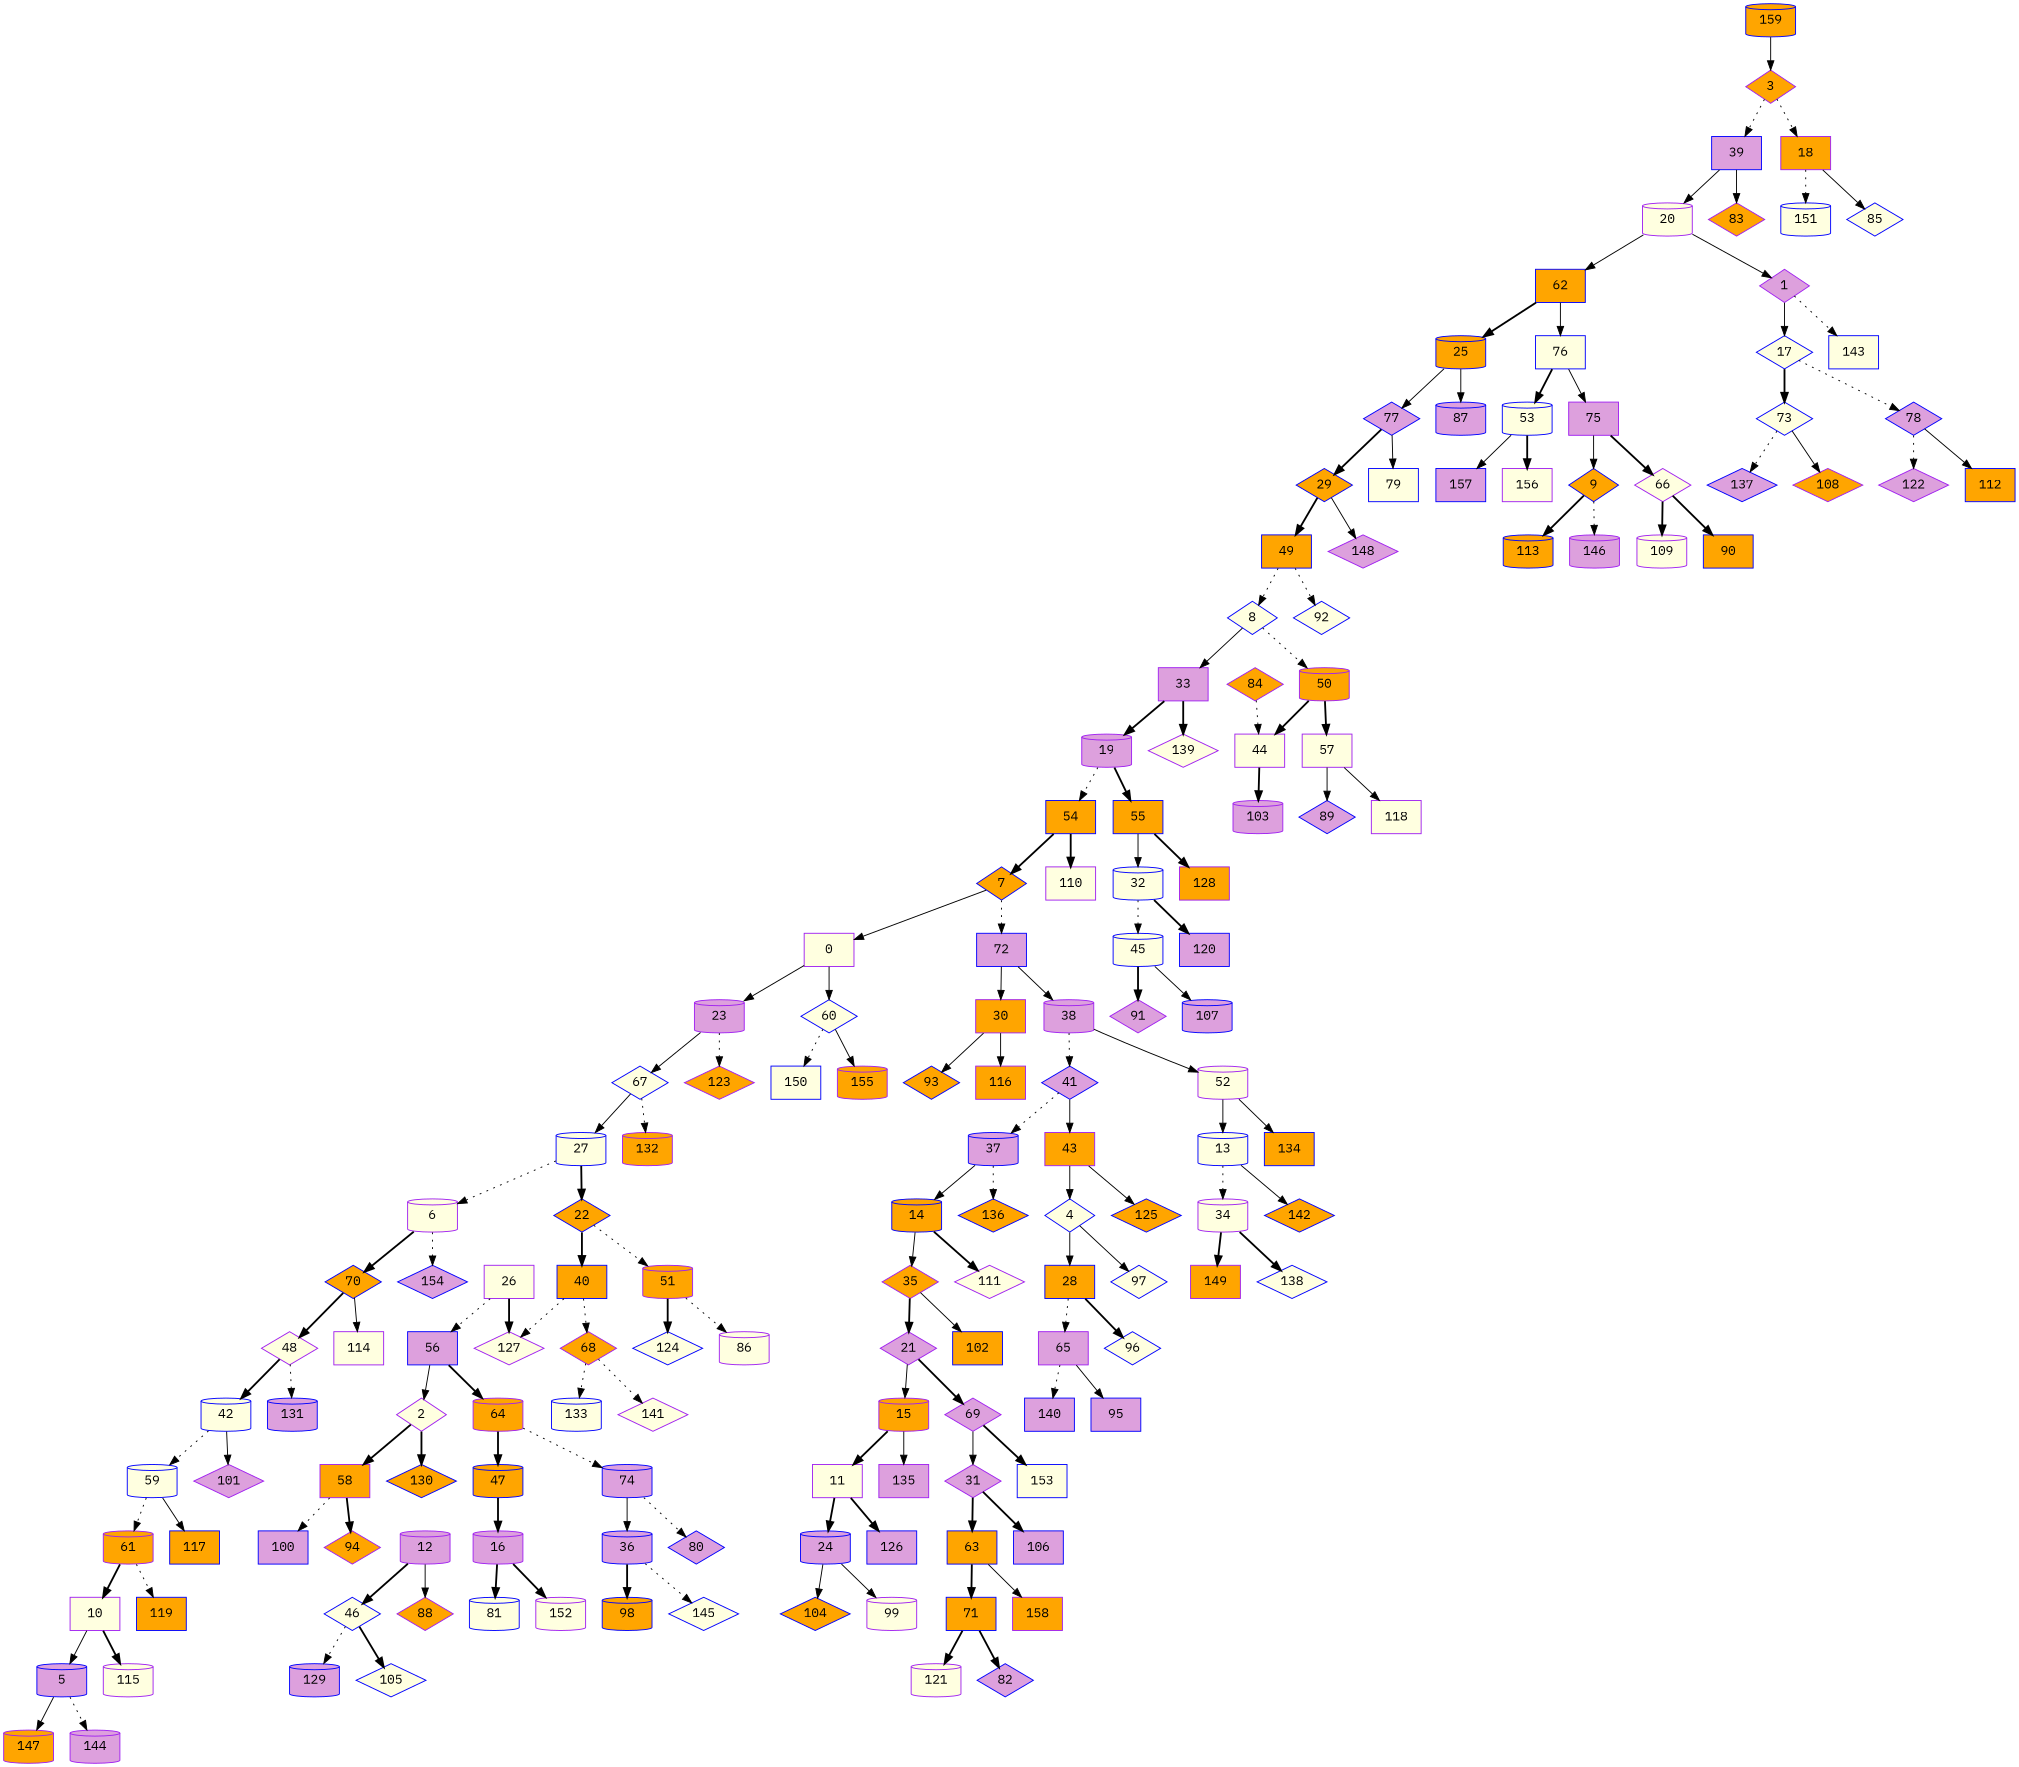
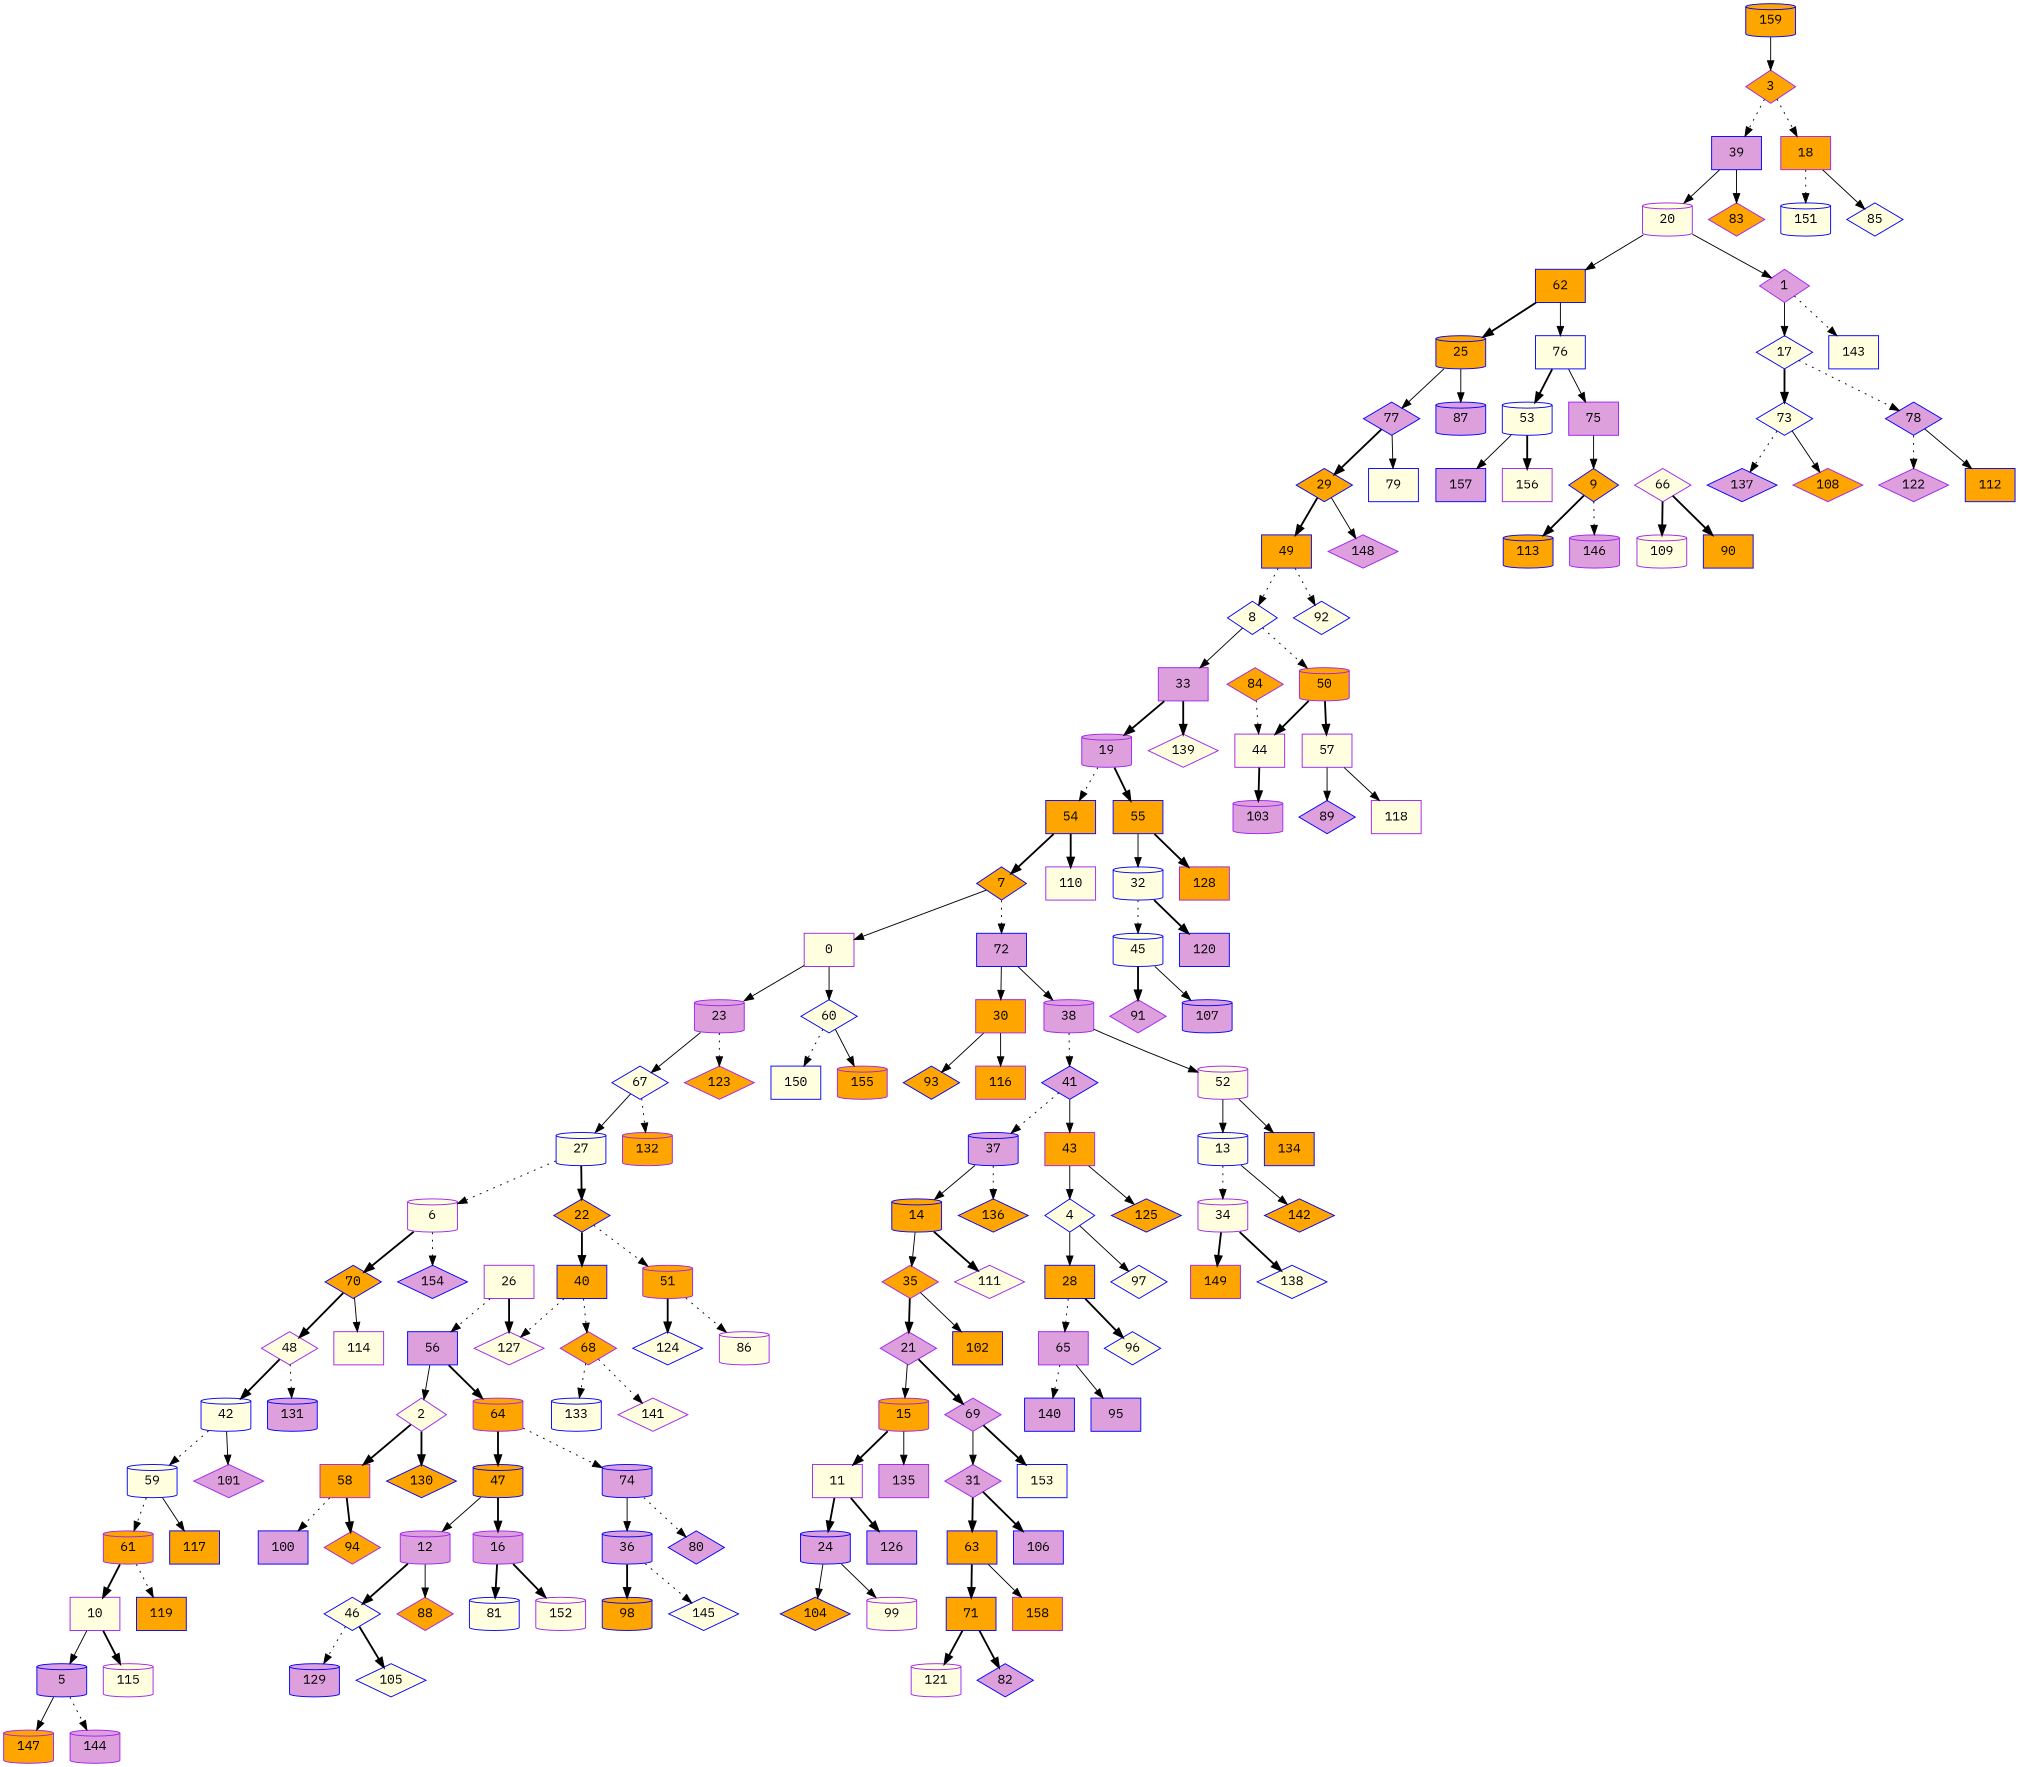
(1628, 452) -> none
none -> (465, 1511)
